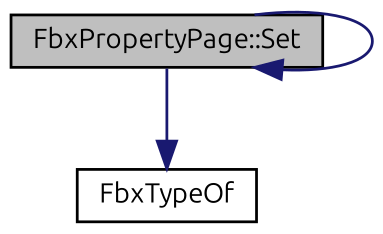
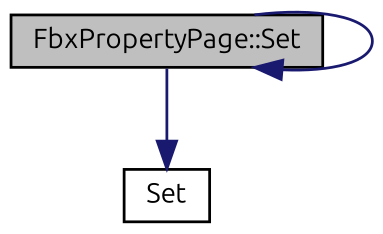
(167, 196) -> (167, 196)
